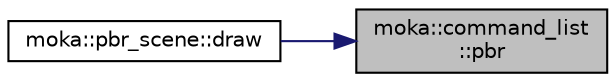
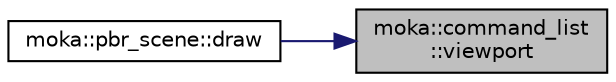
(482, 41) -> (482, 41)
